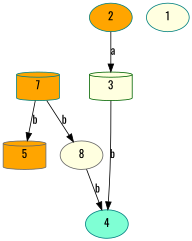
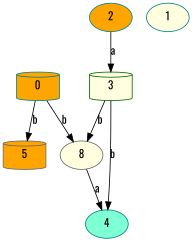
(38, 86) -> (38, 86)
none -> (98, 117)
(98, 190) -> (98, 190)
